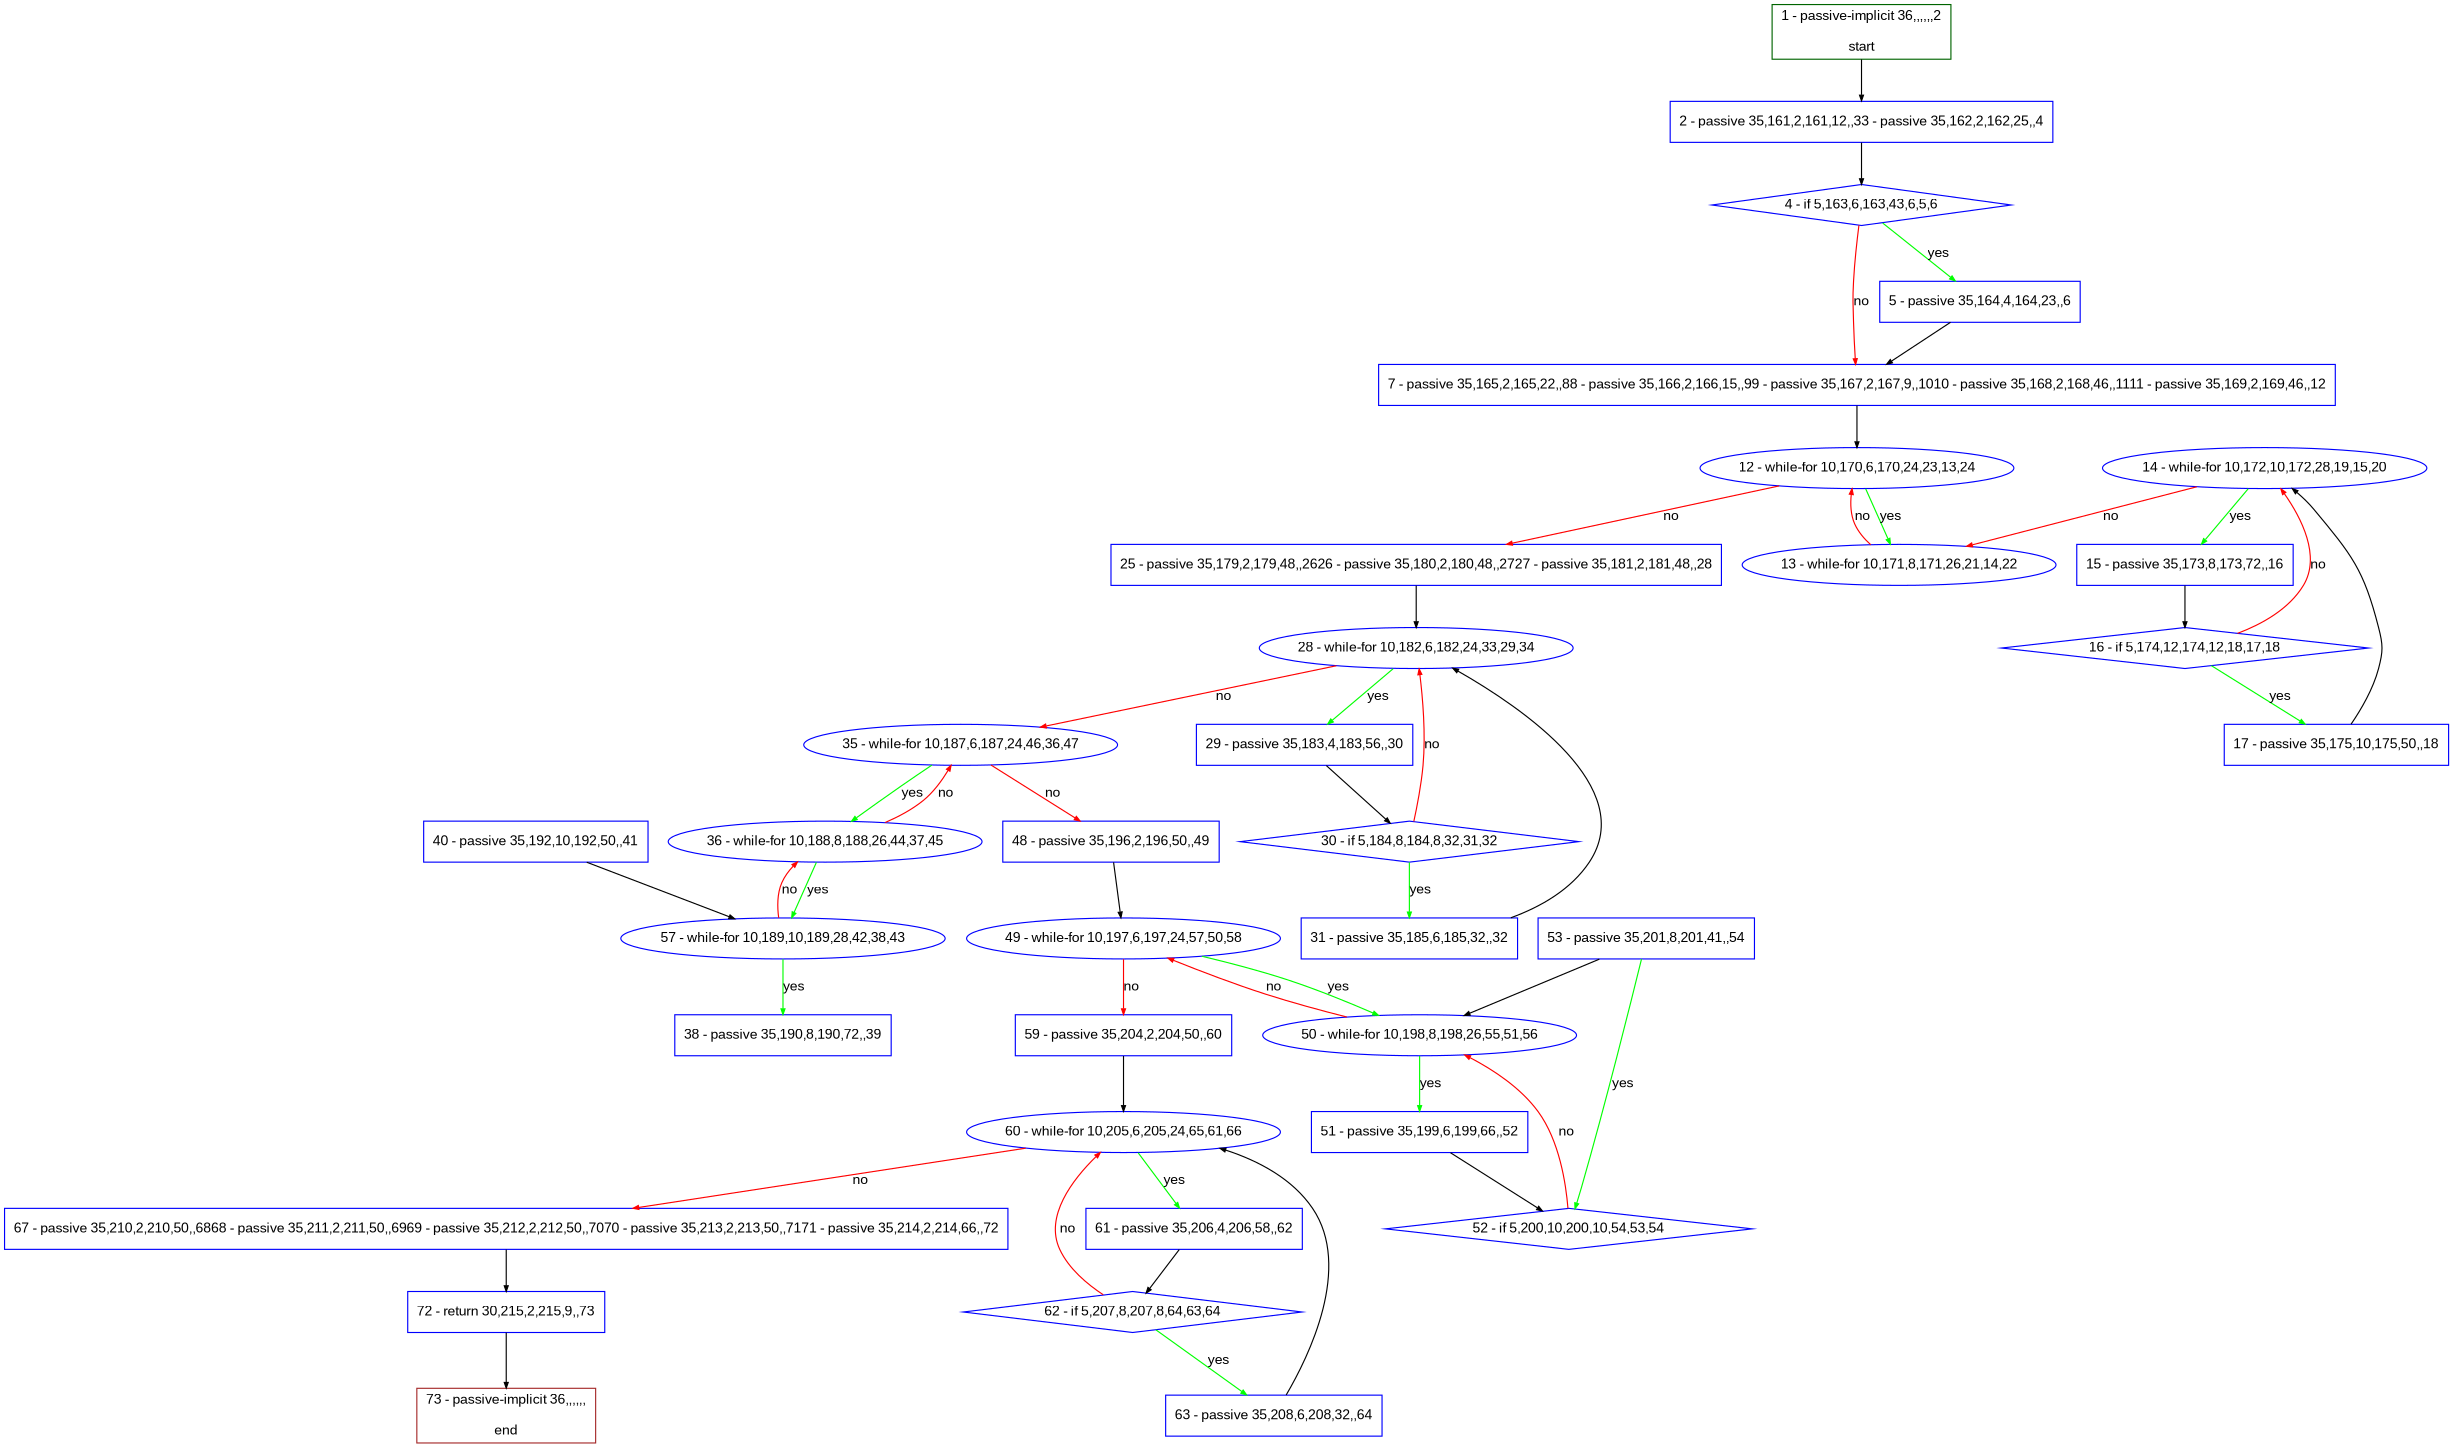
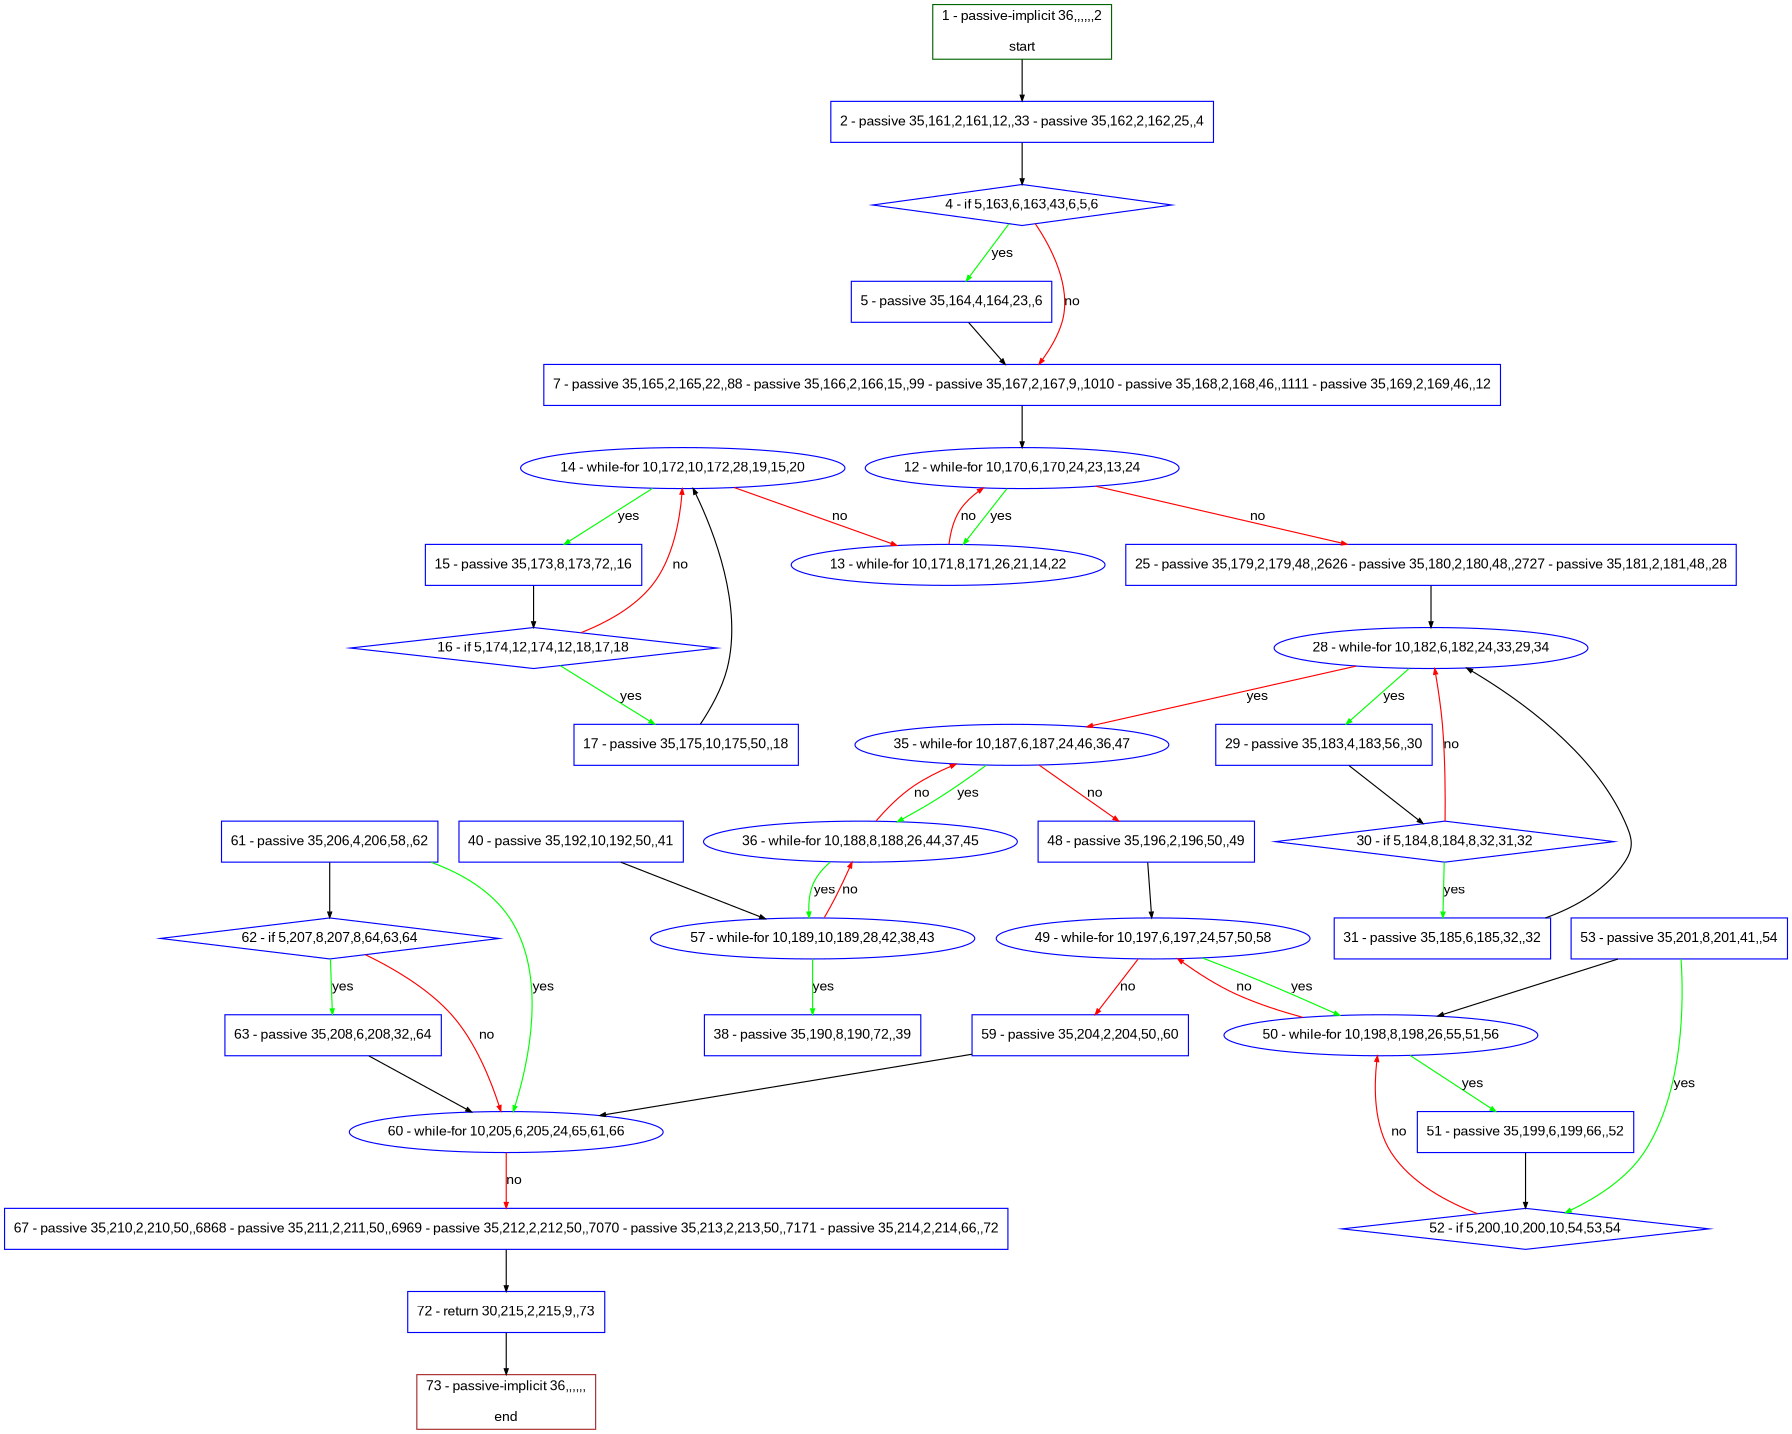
(1224, 696) -> (1257, 696)
(1157, 1178) -> (528, 962)
